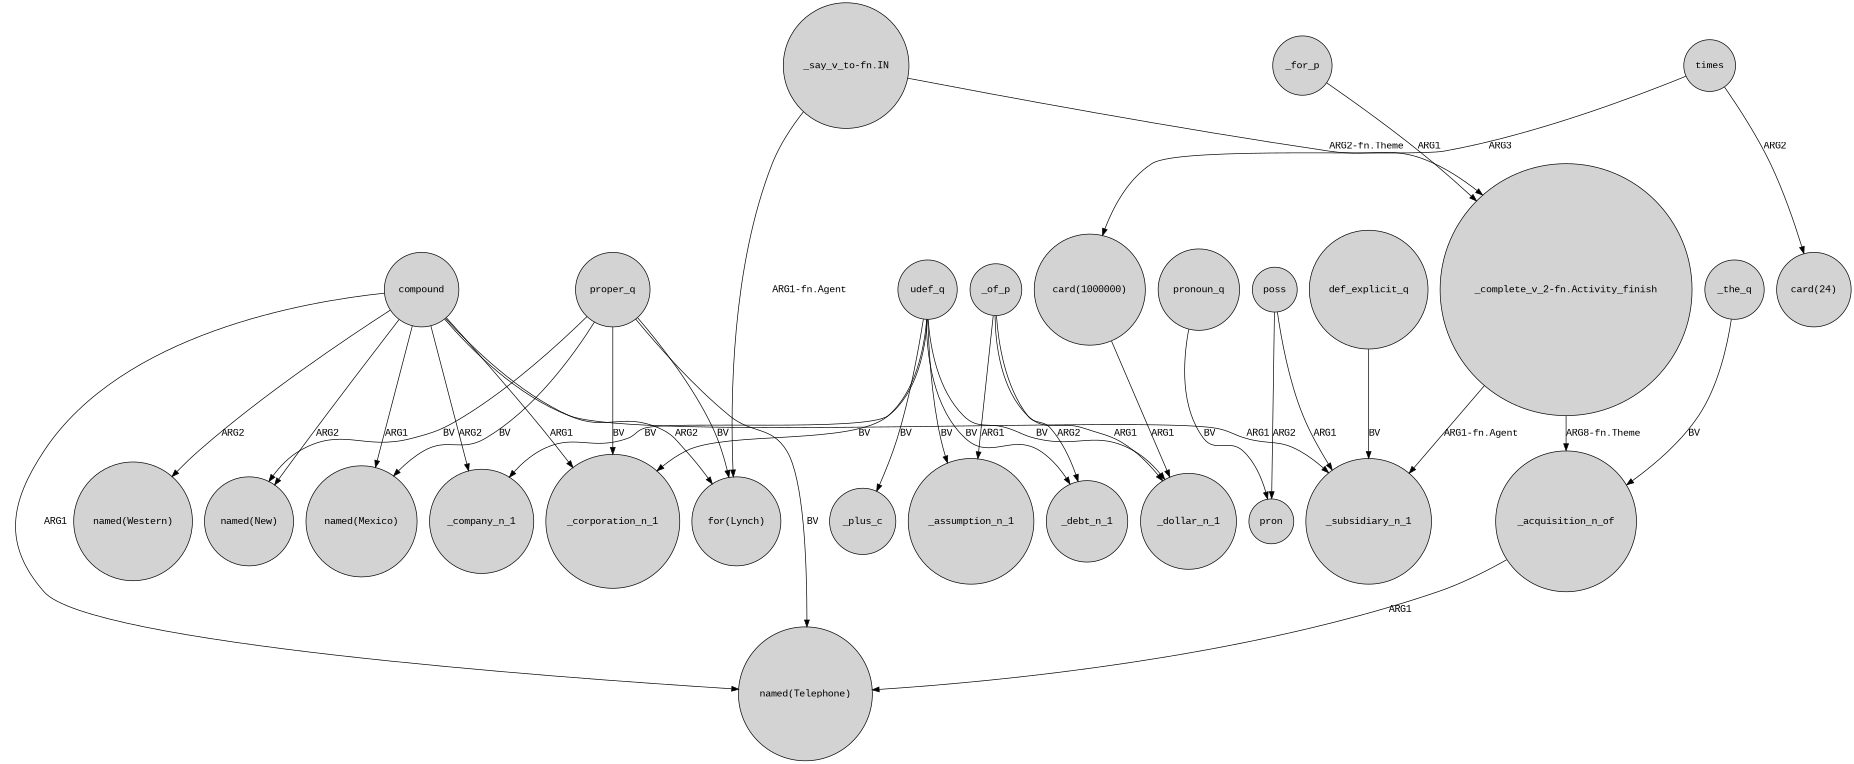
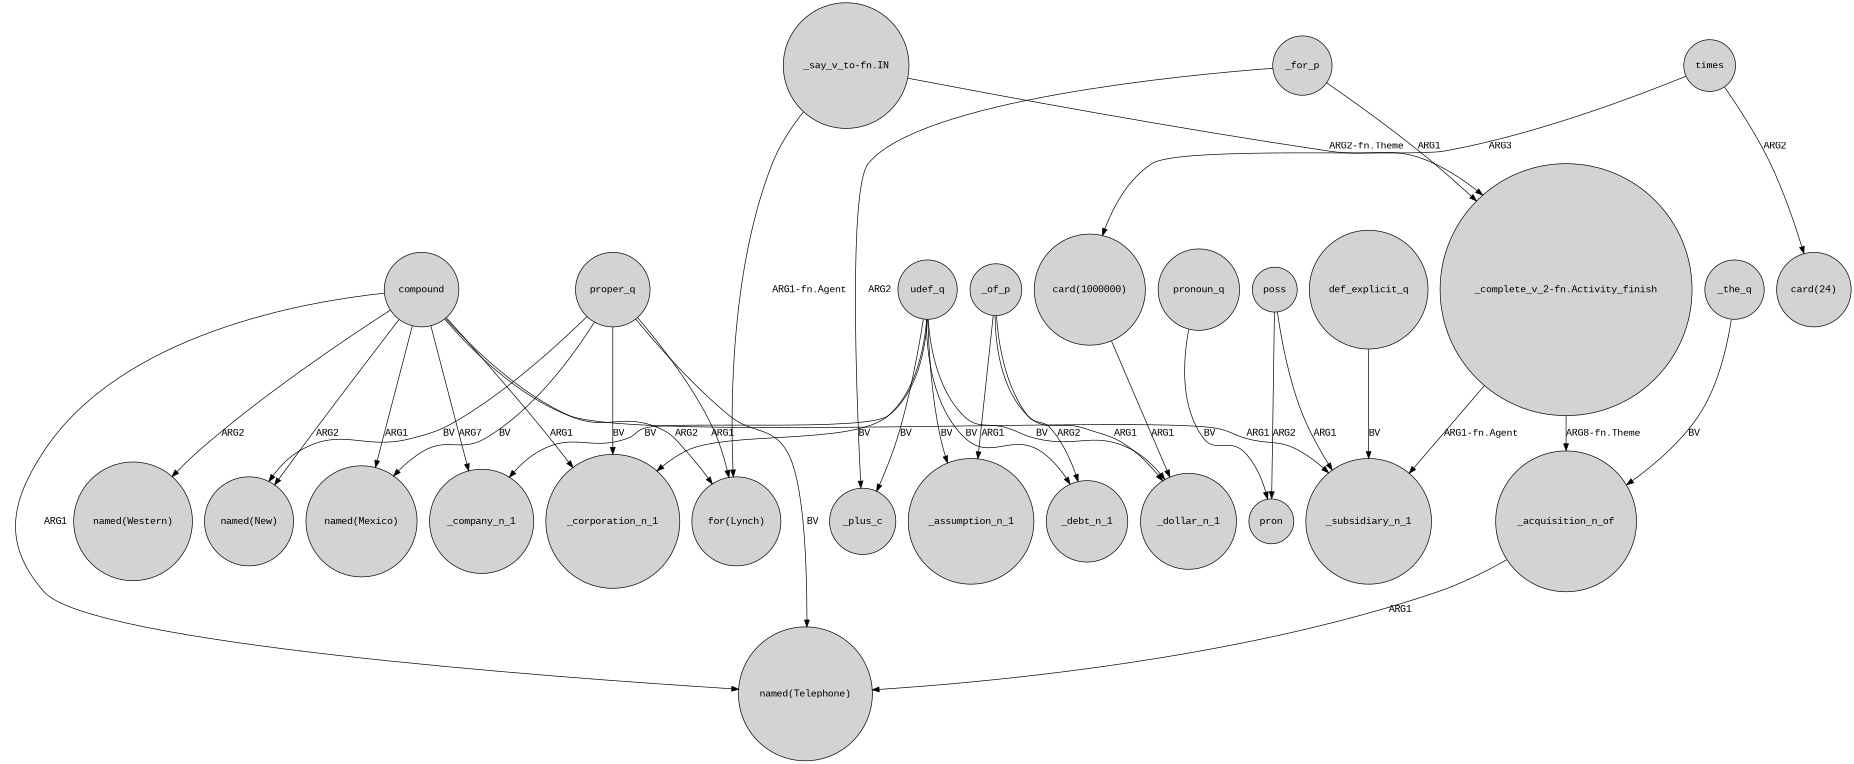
none -> (911, 136)
(471, 433) -> (471, 433)
(723, 433) -> (723, 433)
